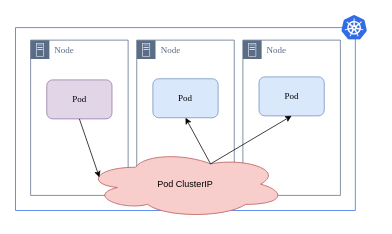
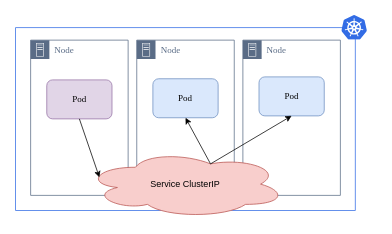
(185, 184) -> (185, 184)
